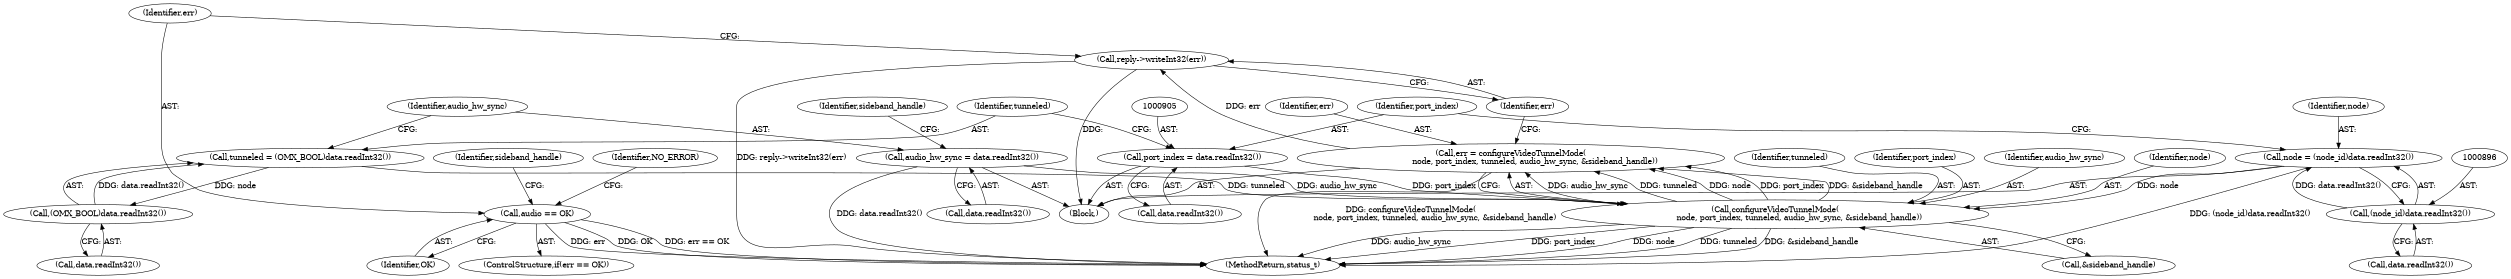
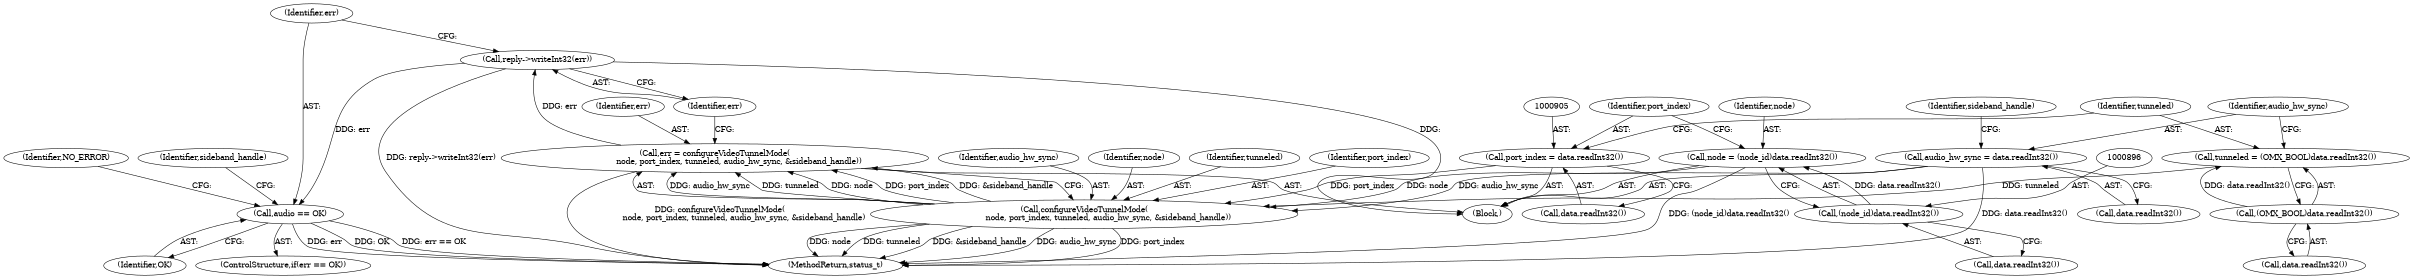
none -> (354, 95)
(235, 186) -> (2306, 186)
(2109, 266) -> none
